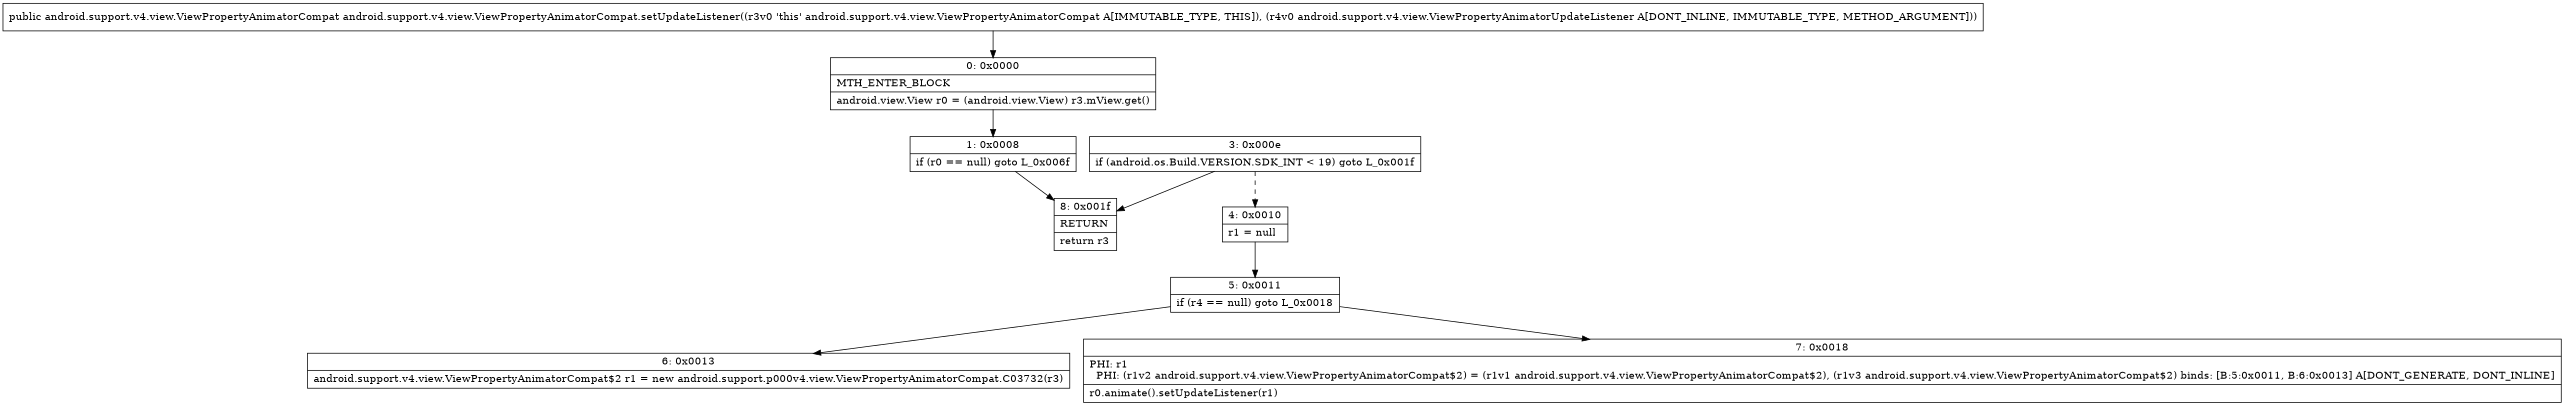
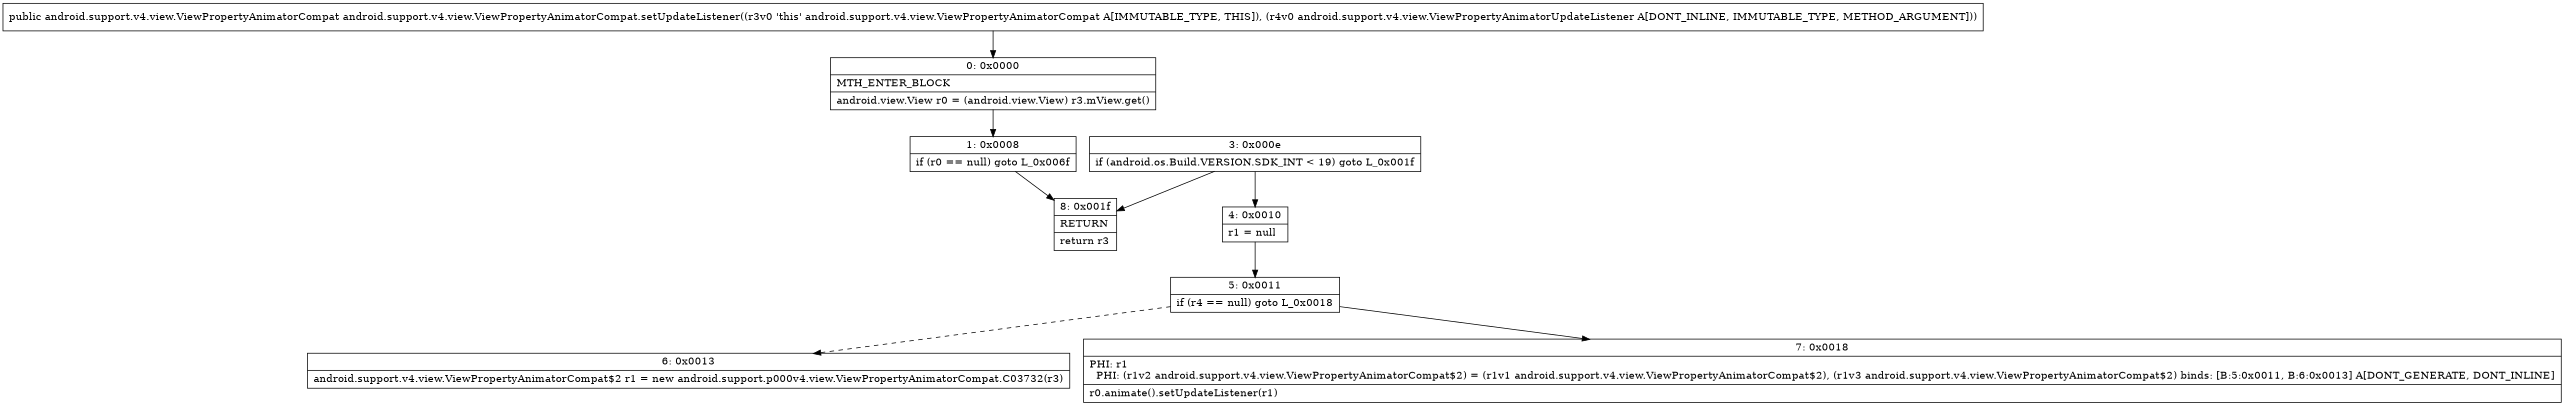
(1255, 186) -> (1255, 186)
(996, 330) -> (996, 330)
